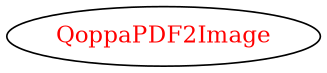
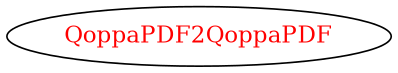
(164, 36) -> (199, 36)
